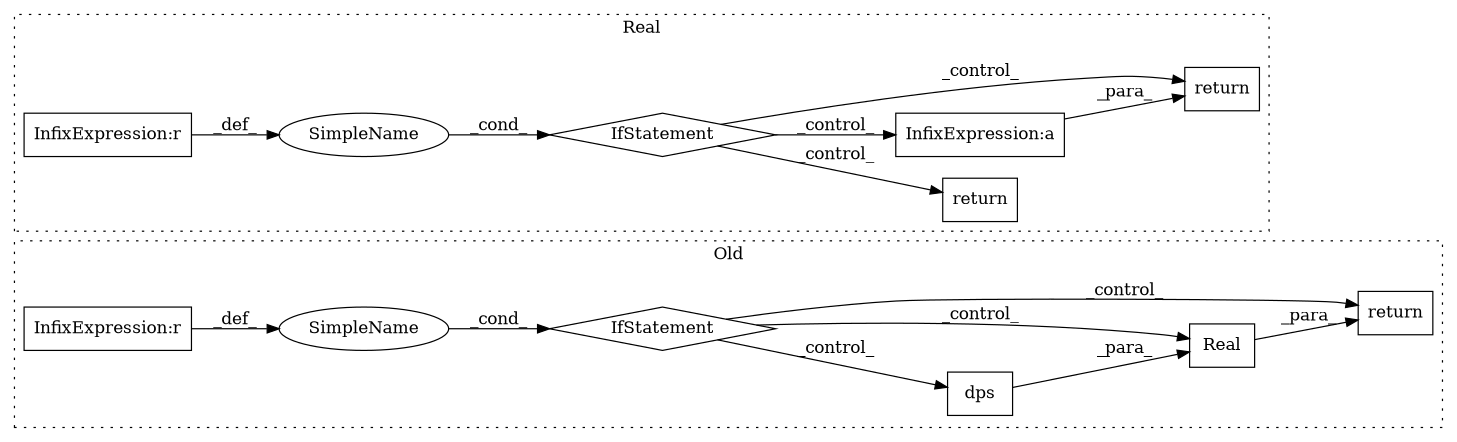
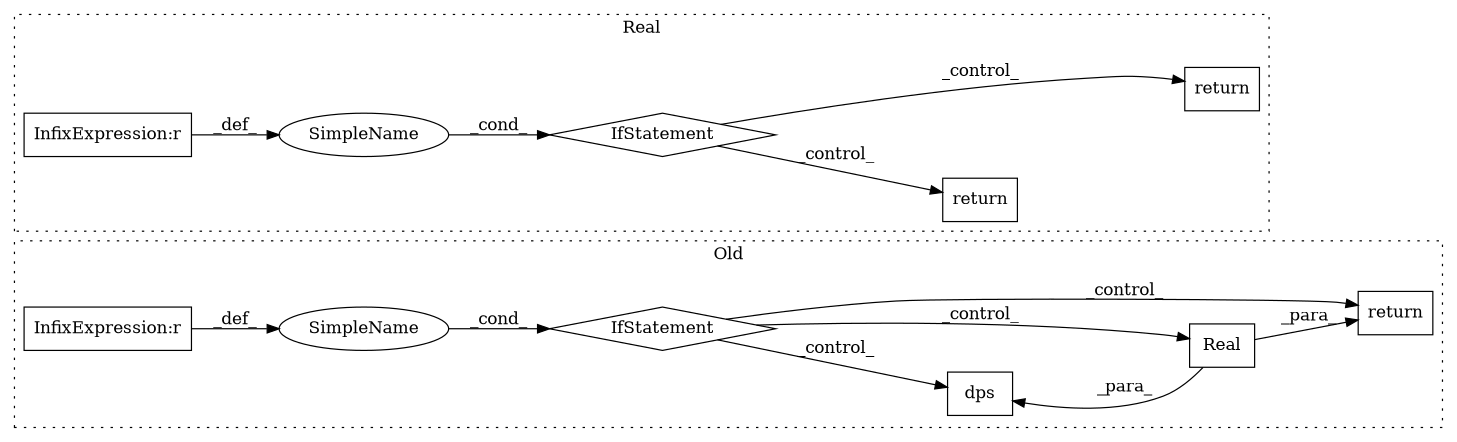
(980, 135) -> none
(1095, 371) -> (1119, 406)
